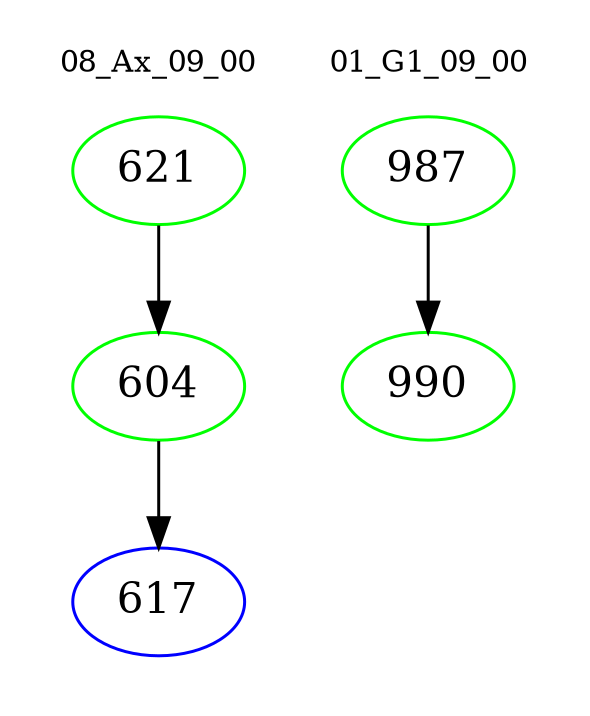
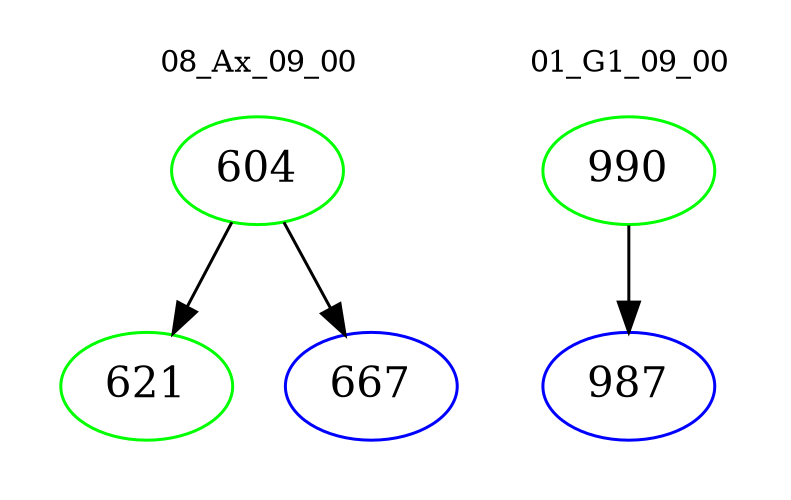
(428, 171) -> (629, 386)
(159, 264) -> (210, 264)
(428, 264) -> (629, 264)
(159, 602) -> (371, 386)
